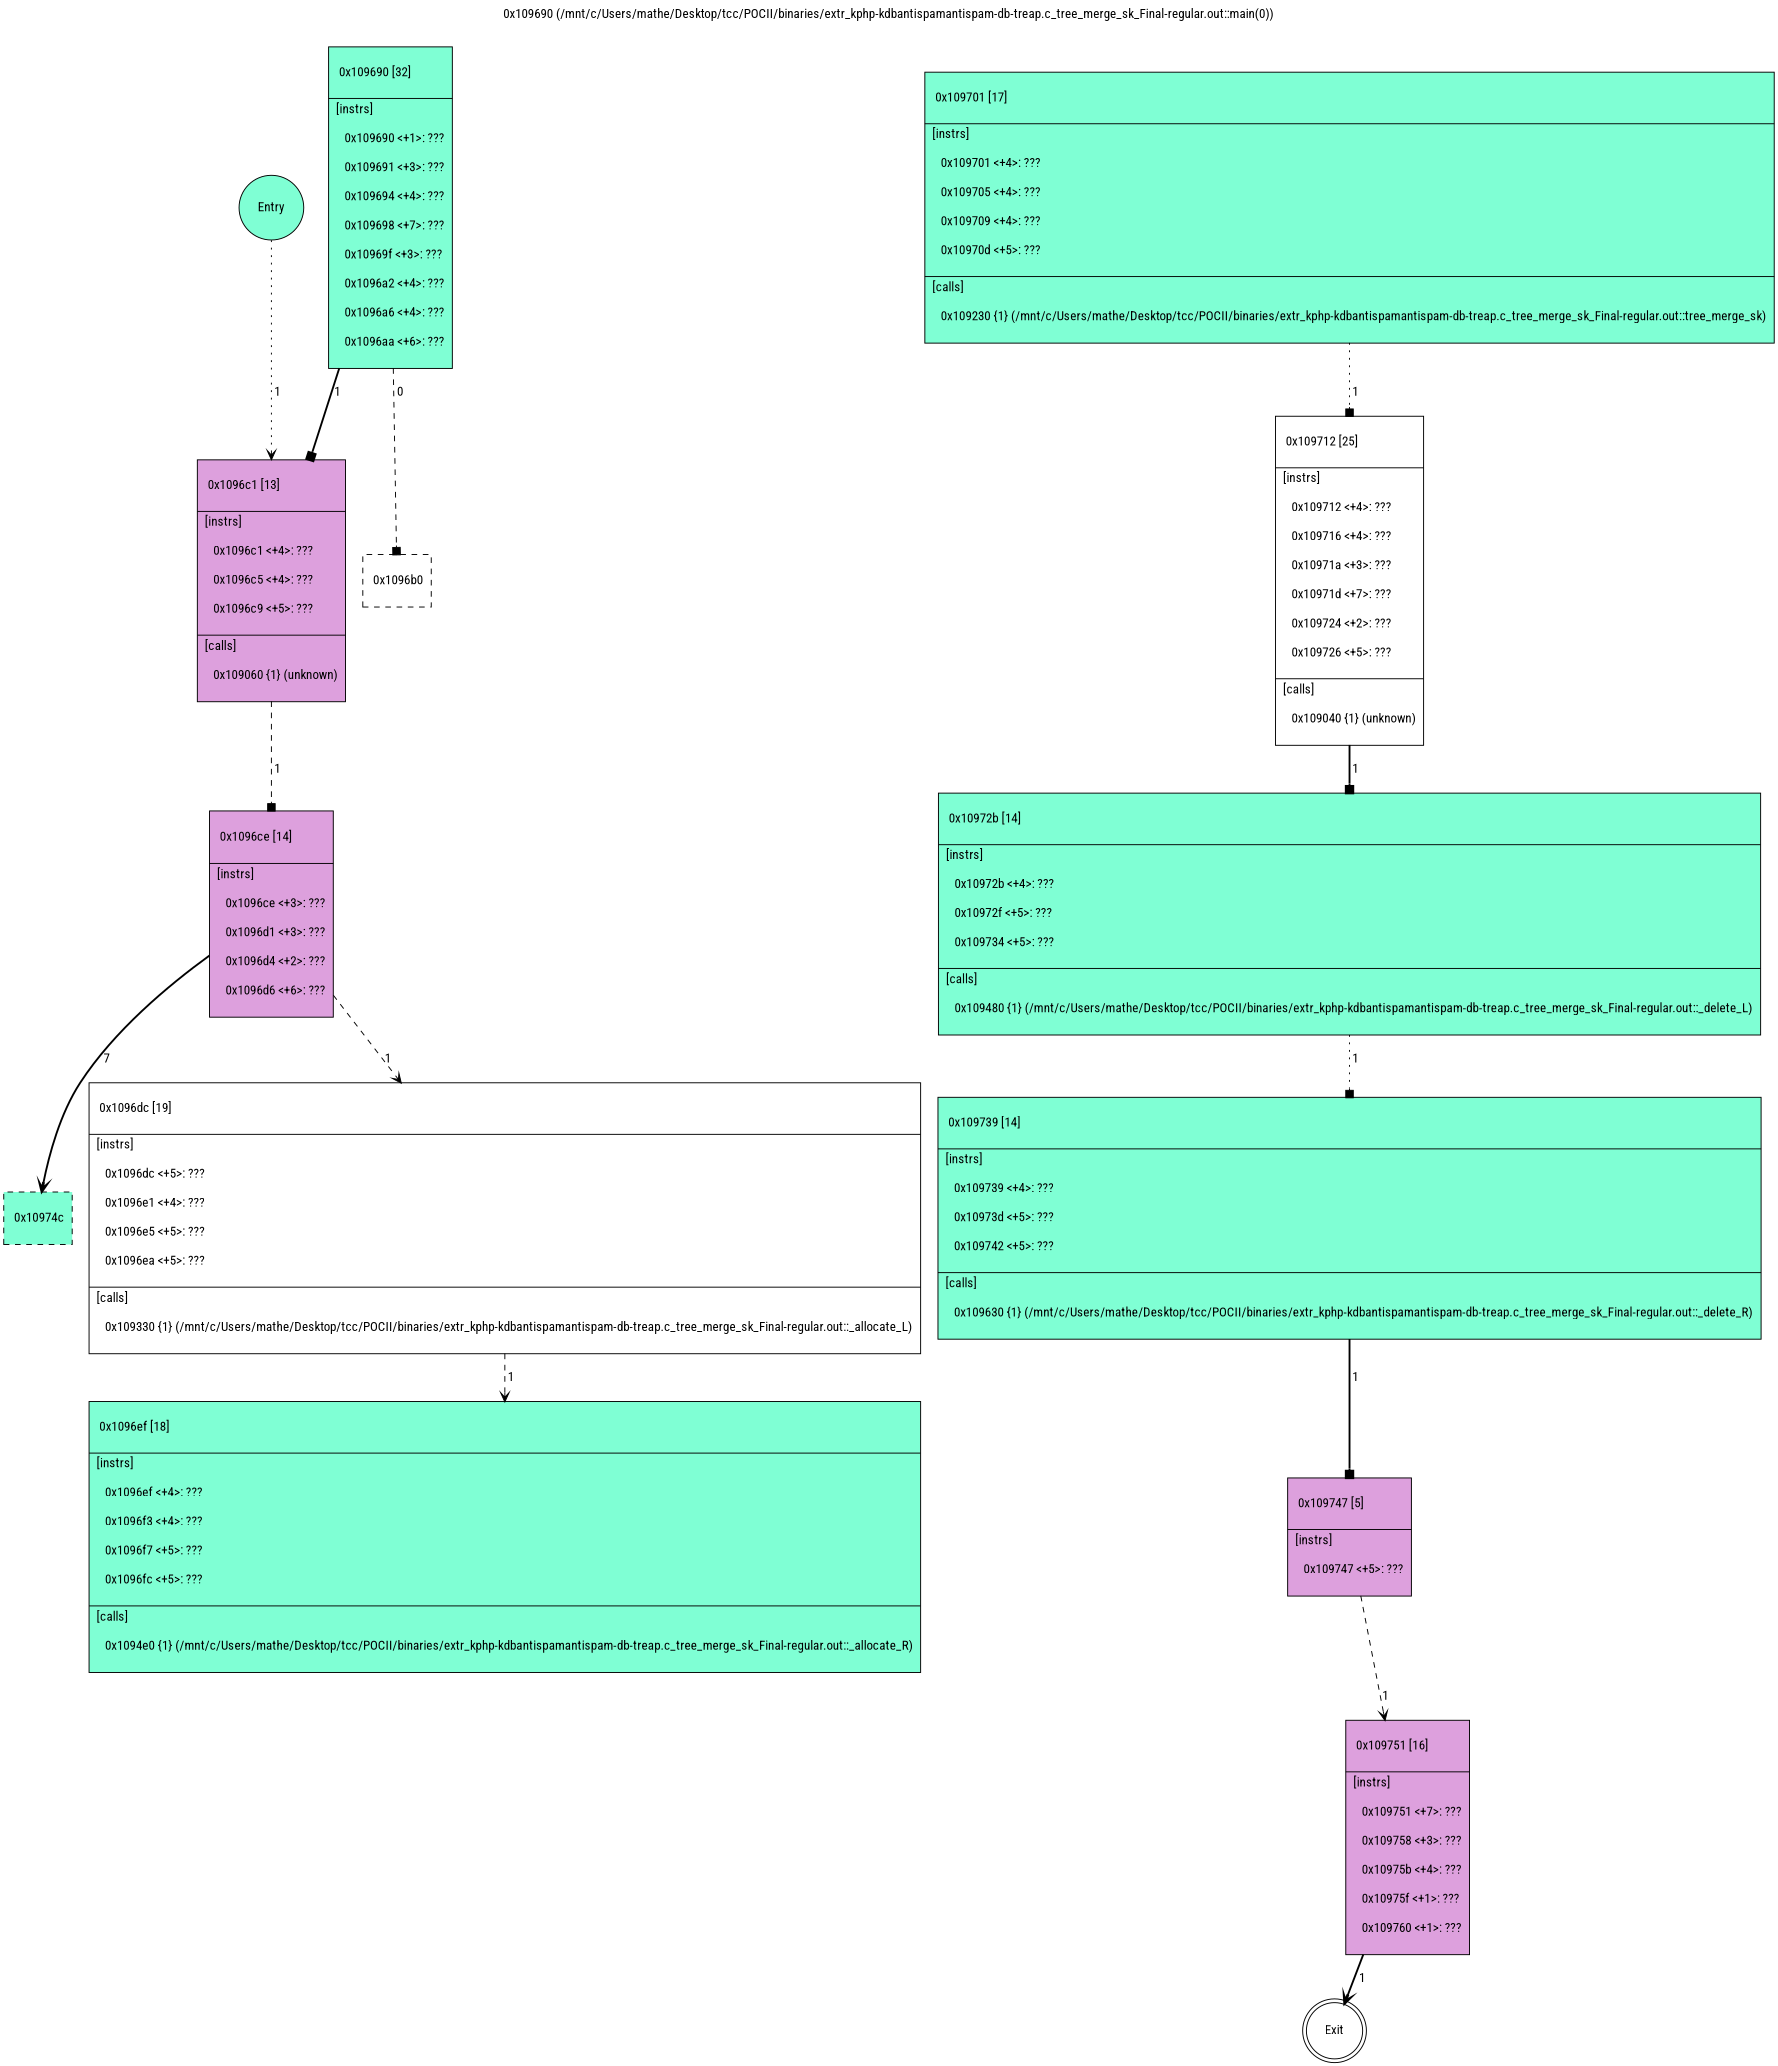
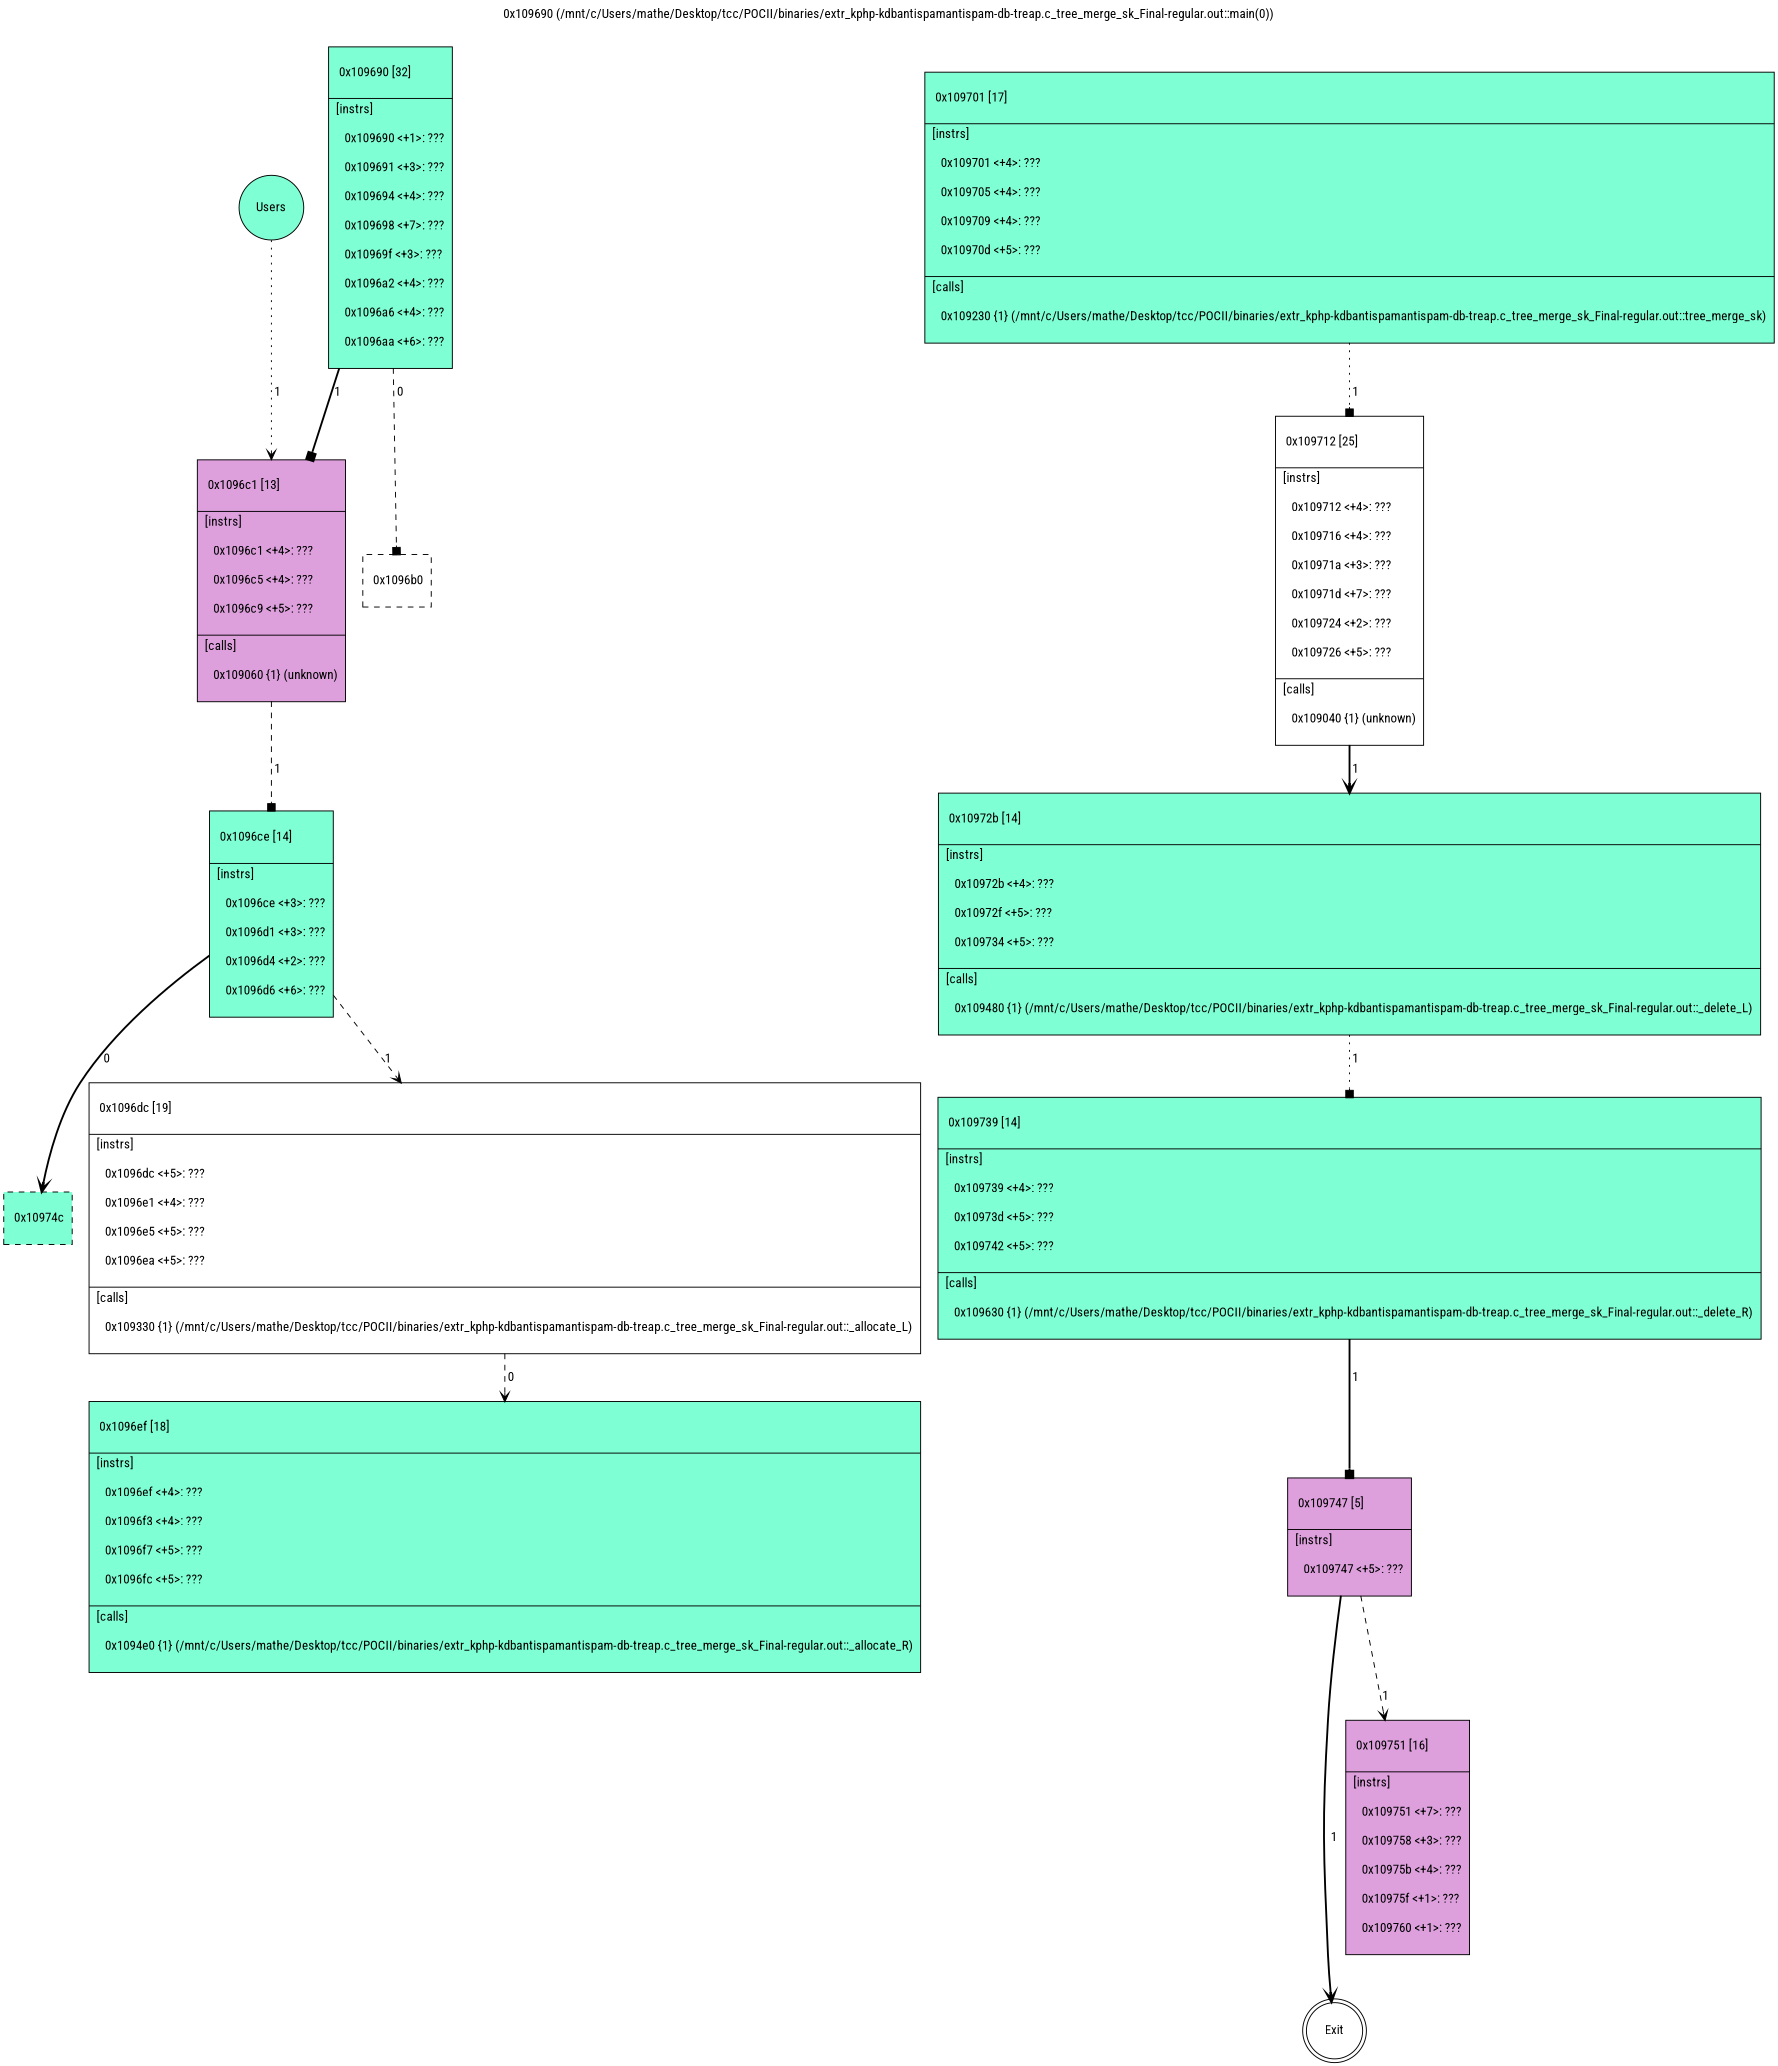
(271, 208) -> (271, 208)
(1350, 764) -> (1350, 764)
(271, 914) -> (271, 914)
(105, 1059) -> (105, 1059)
(510, 1378) -> (510, 1378)
(1356, 1975) -> (1325, 1794)
